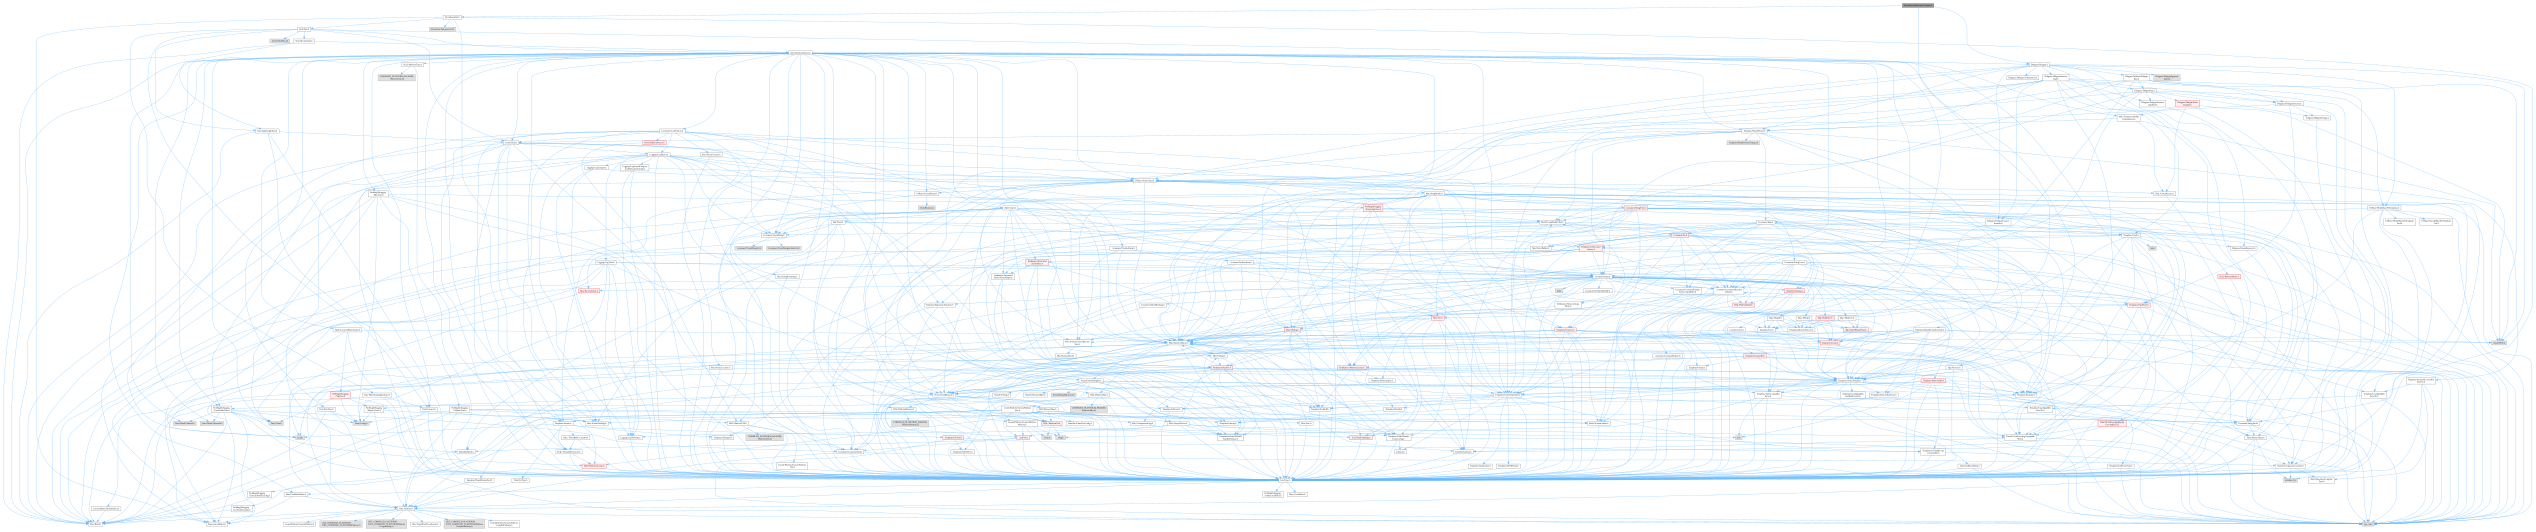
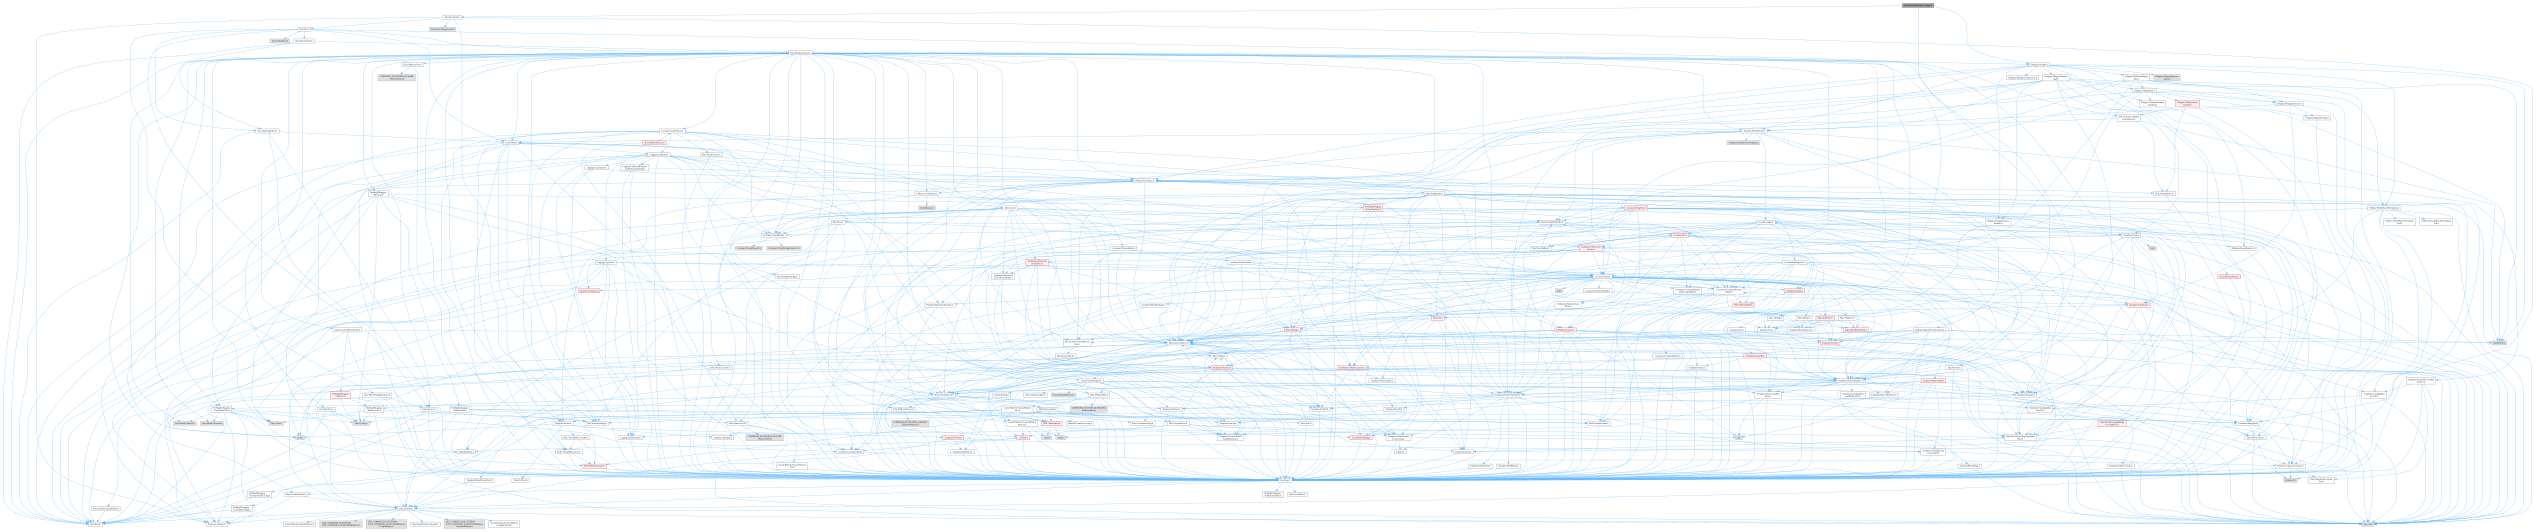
(663, 136) -> (664, 138)
(1219, 361) -> (1222, 363)
(1589, 372) -> (1648, 380)
(312, 408) -> (327, 416)
